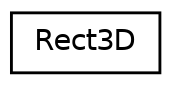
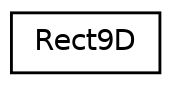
(86, 43) -> (86, 43)
